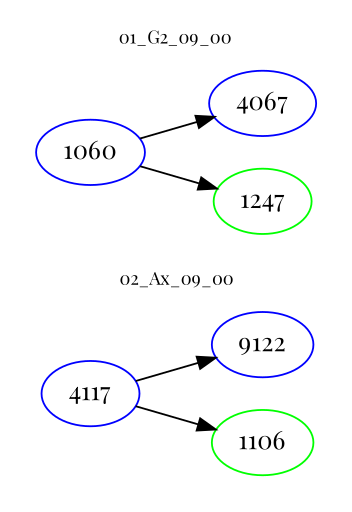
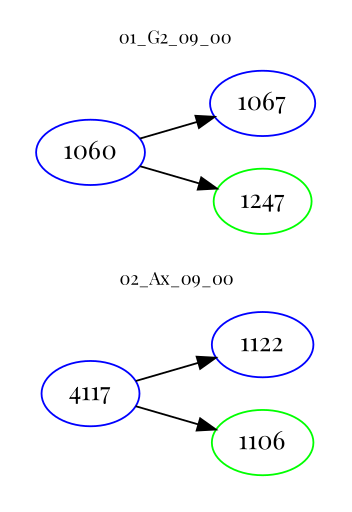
(263, 103) -> (263, 103)
(263, 345) -> (263, 345)
